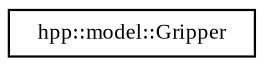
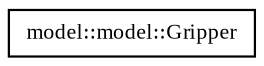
(132, 33) -> (132, 33)
